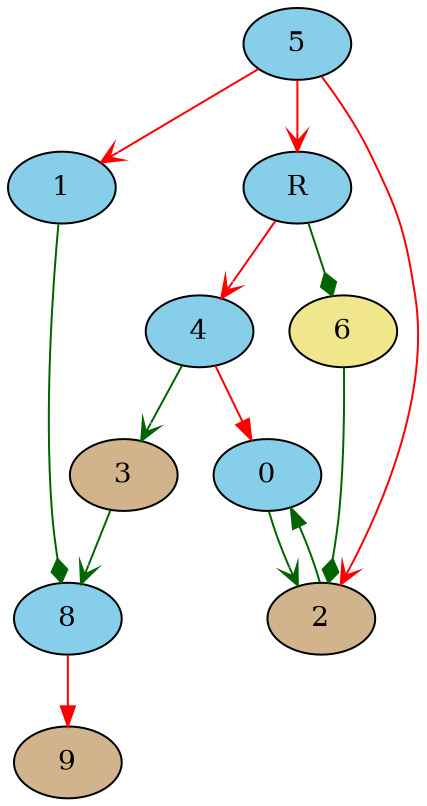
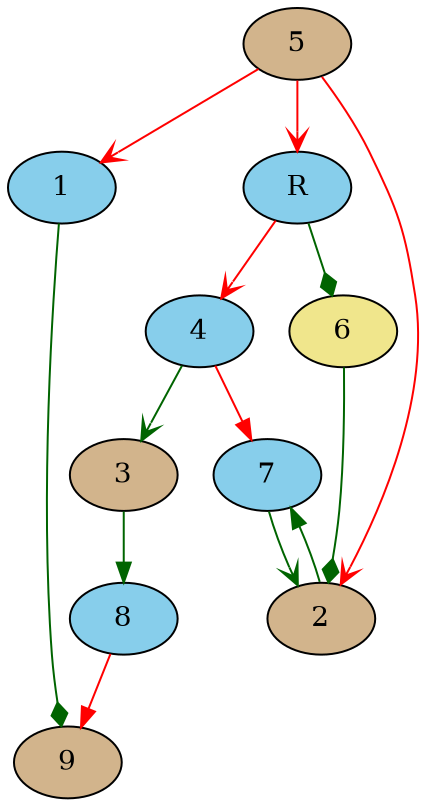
(297, 44) -> (297, 44)
(49, 392) -> (47, 463)
(267, 475) -> (267, 475)
(100, 538) -> (124, 537)
